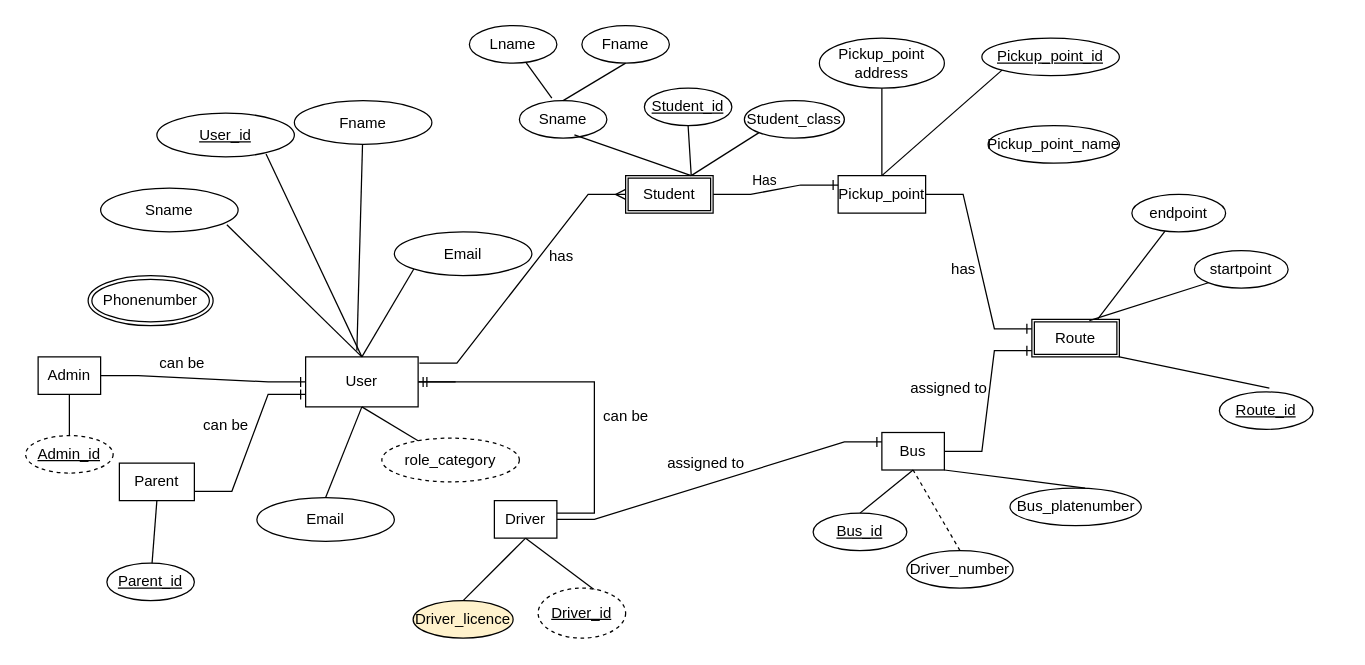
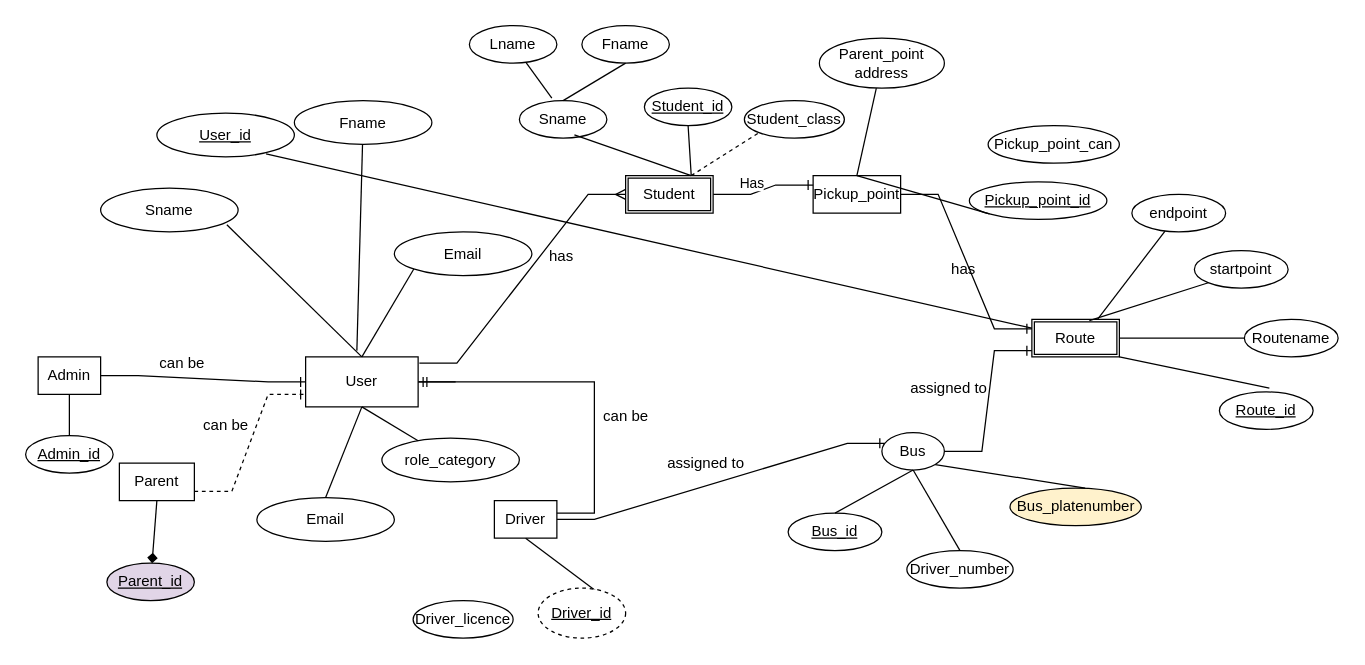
(1051, 57) -> (1038, 201)
(882, 63) -> (882, 63)
(1054, 144) -> (1054, 144)
(726, 154) -> (726, 154)
(882, 194) -> (857, 194)
(310, 247) -> (626, 236)
(151, 301) -> none
none -> (1182, 338)
none -> (1291, 338)
(250, 442) -> (250, 442)
(913, 451) -> (913, 451)
(69, 454) -> (69, 454)
(451, 460) -> (451, 460)
(1076, 507) -> (1076, 507)
(936, 510) -> (936, 510)
(860, 532) -> (835, 532)
(153, 557) -> (153, 553)
(494, 570) -> none
(151, 582) -> (151, 582)
(463, 619) -> (463, 619)
